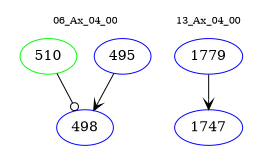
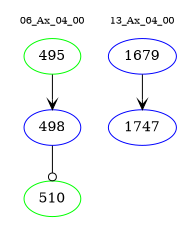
(123, 56) -> (52, 56)
(209, 56) -> (142, 56)
(65, 88) -> (52, 159)
